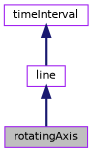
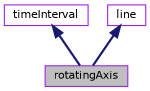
(46, 51) -> (70, 50)
